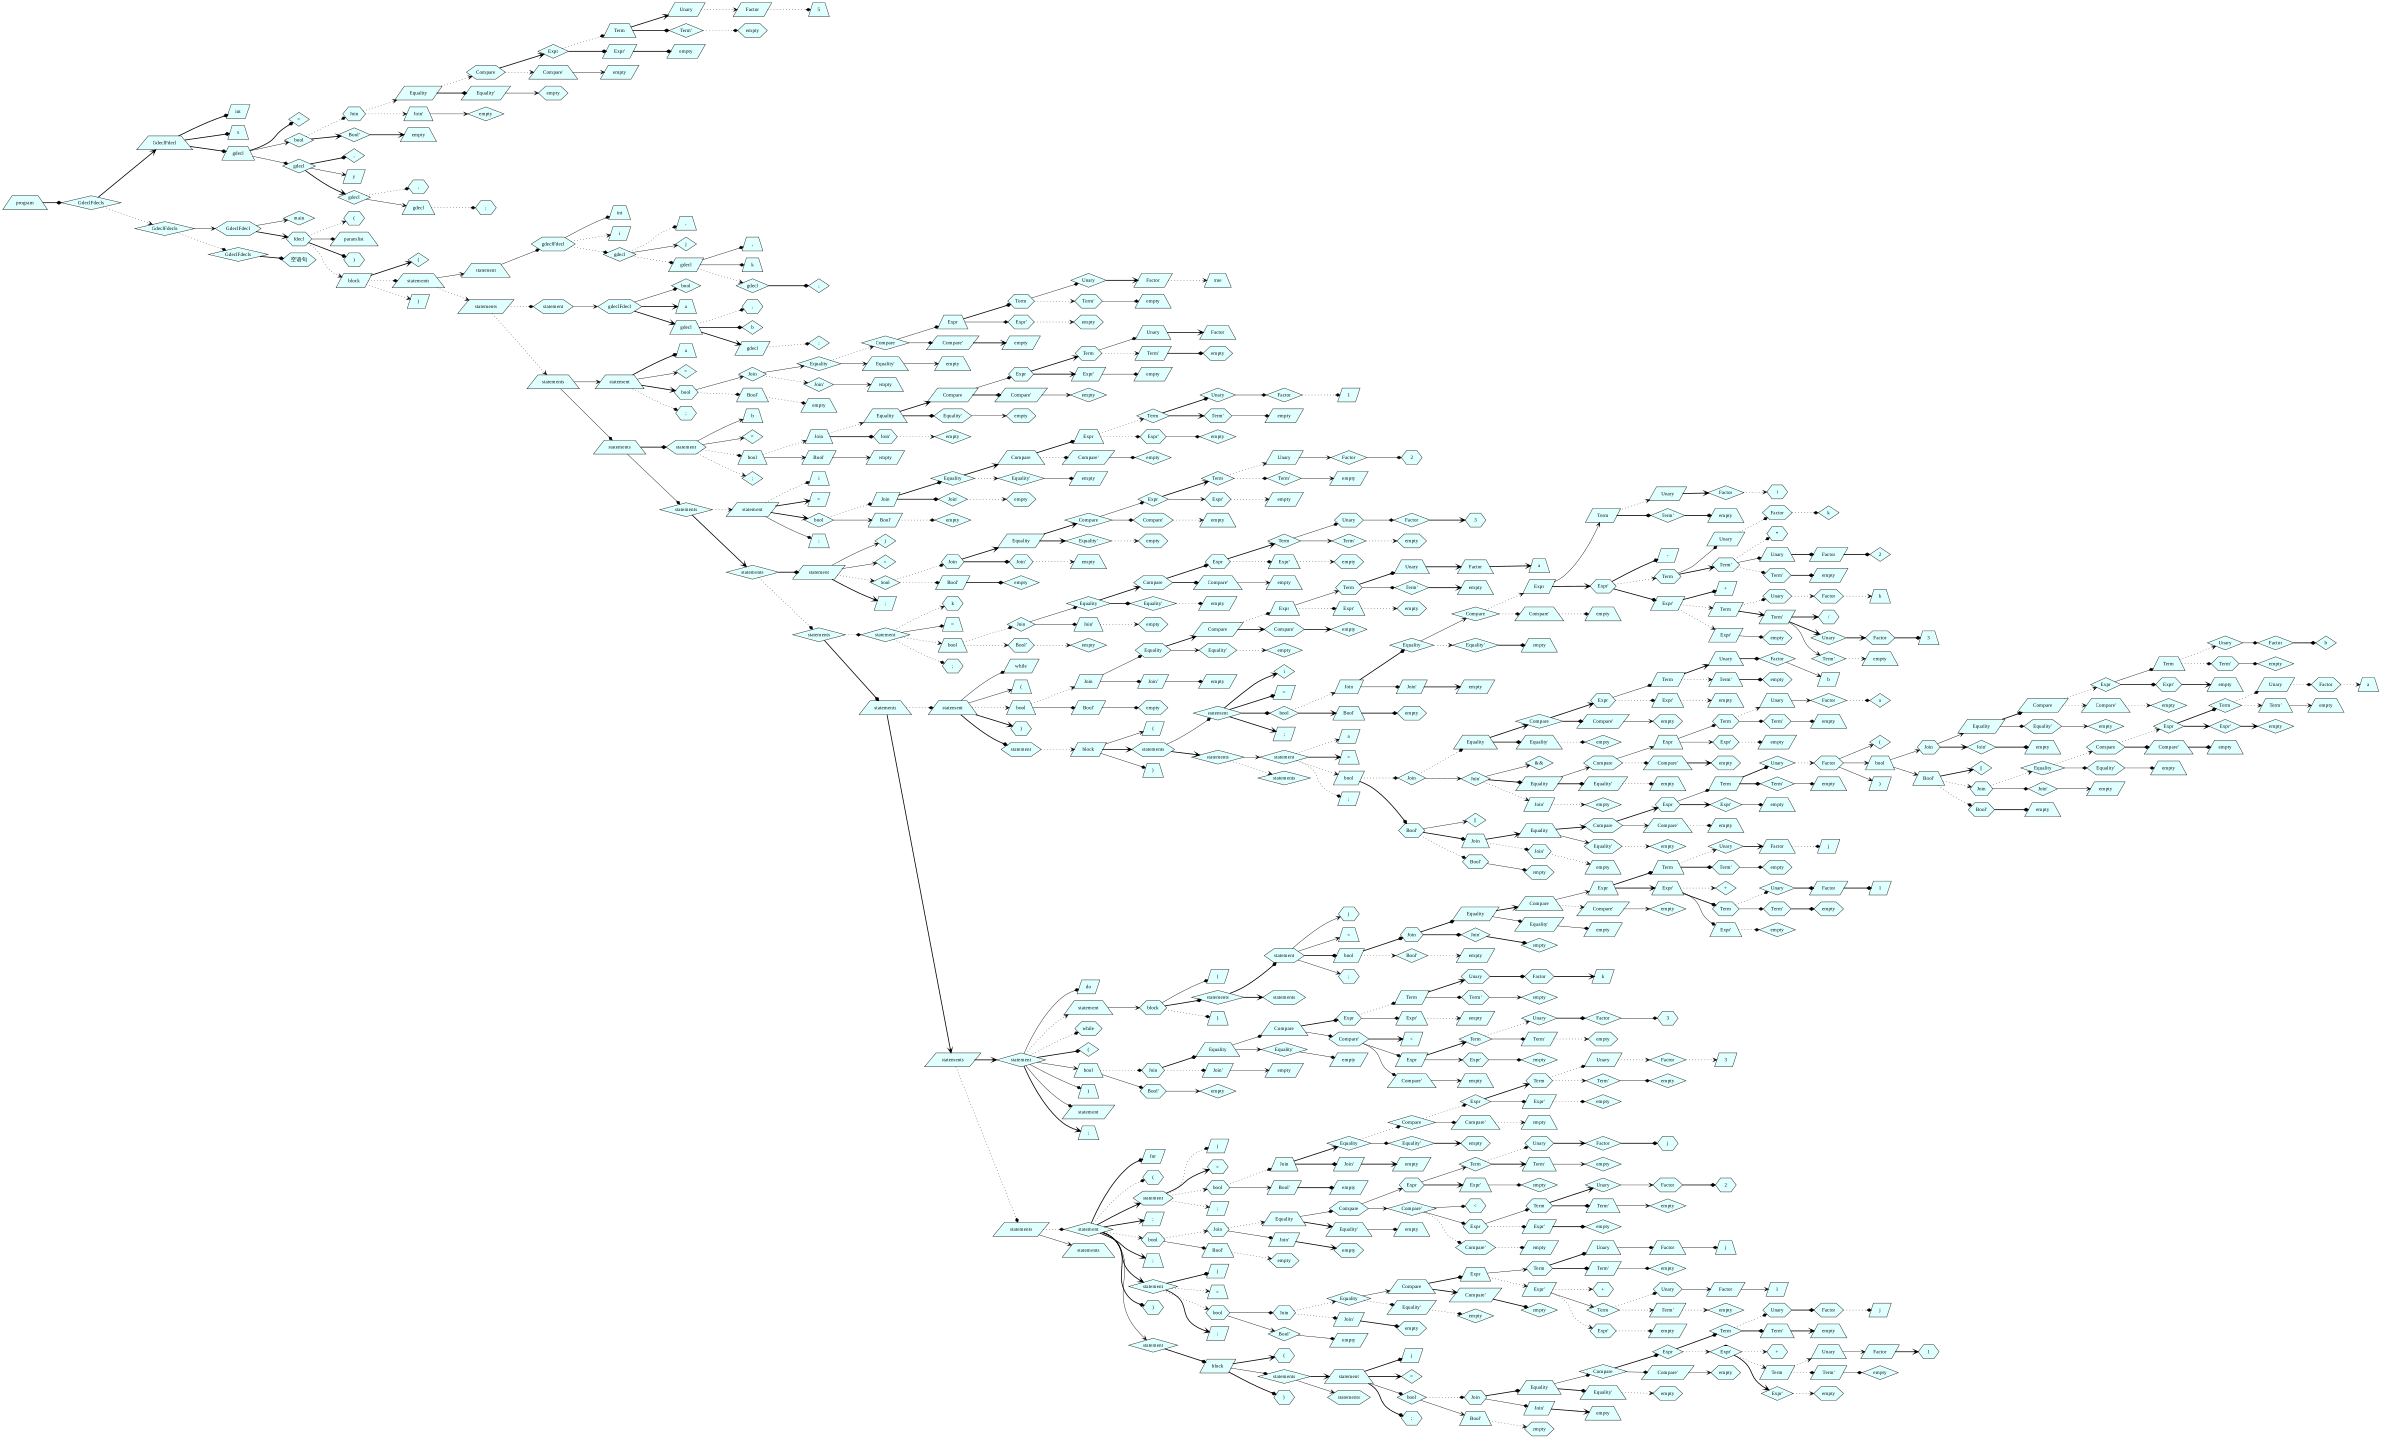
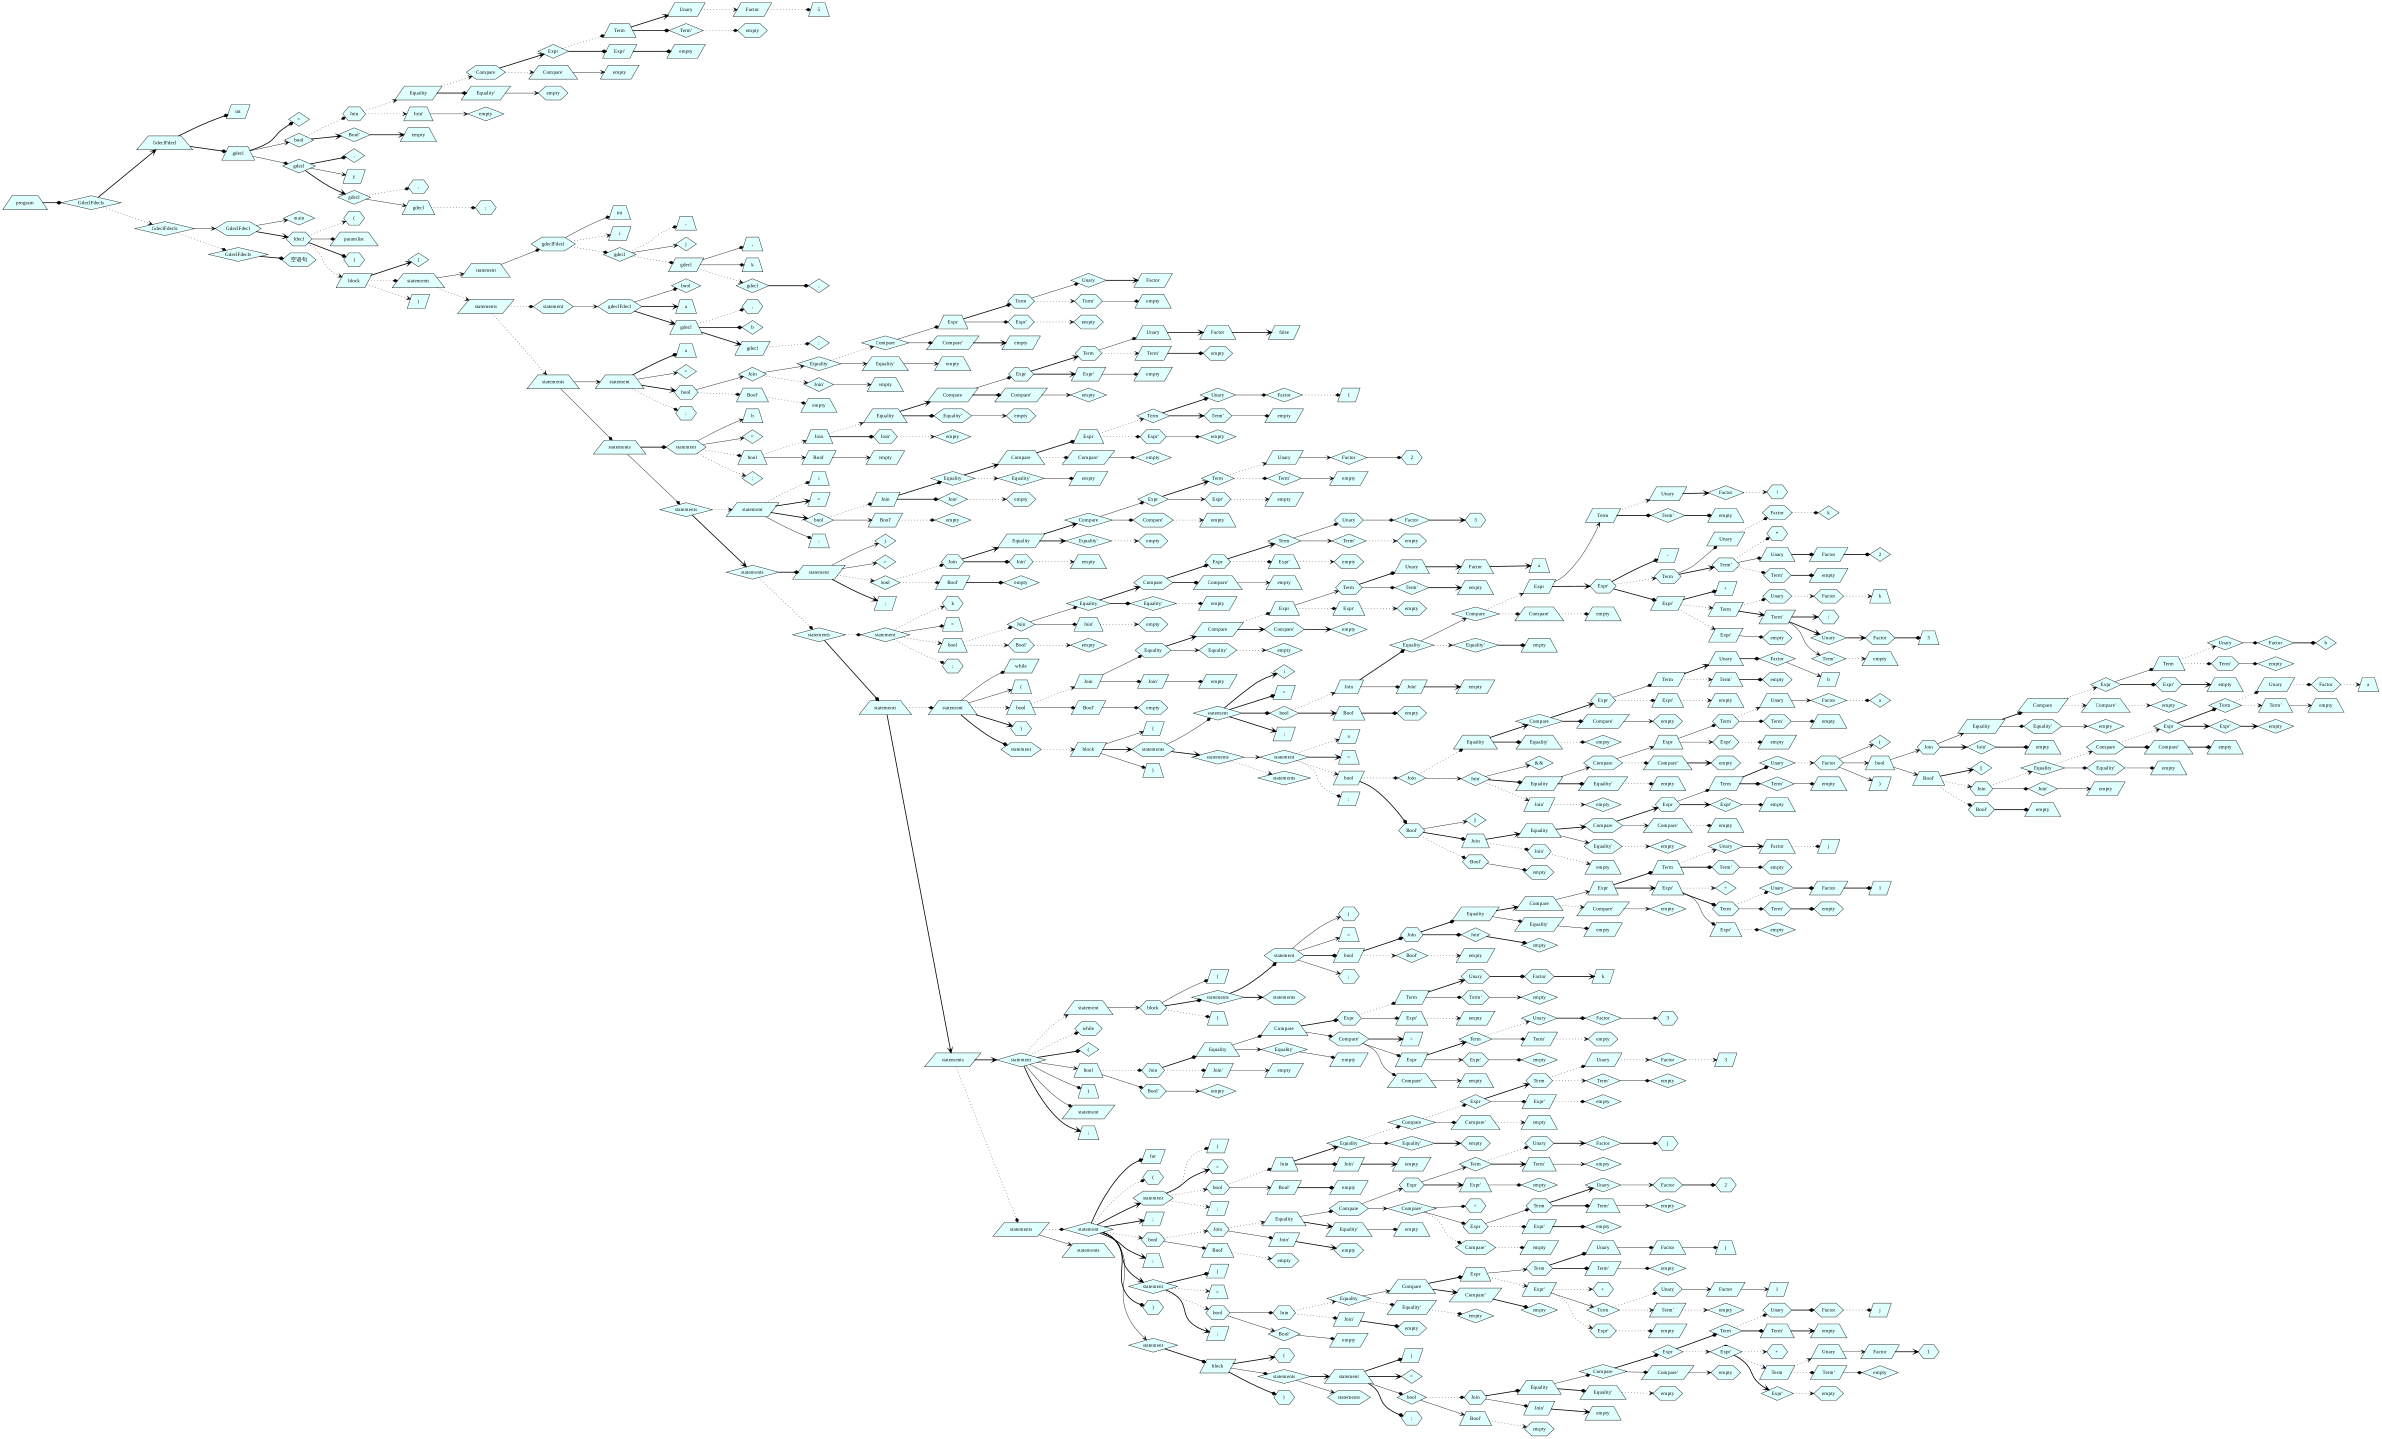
(238, 132) -> none
(1218, 280) -> none
none -> (1284, 332)
(1088, 987) -> none
